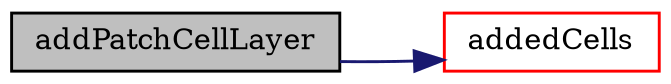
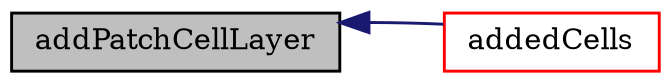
(377, 62) -> (407, 23)
